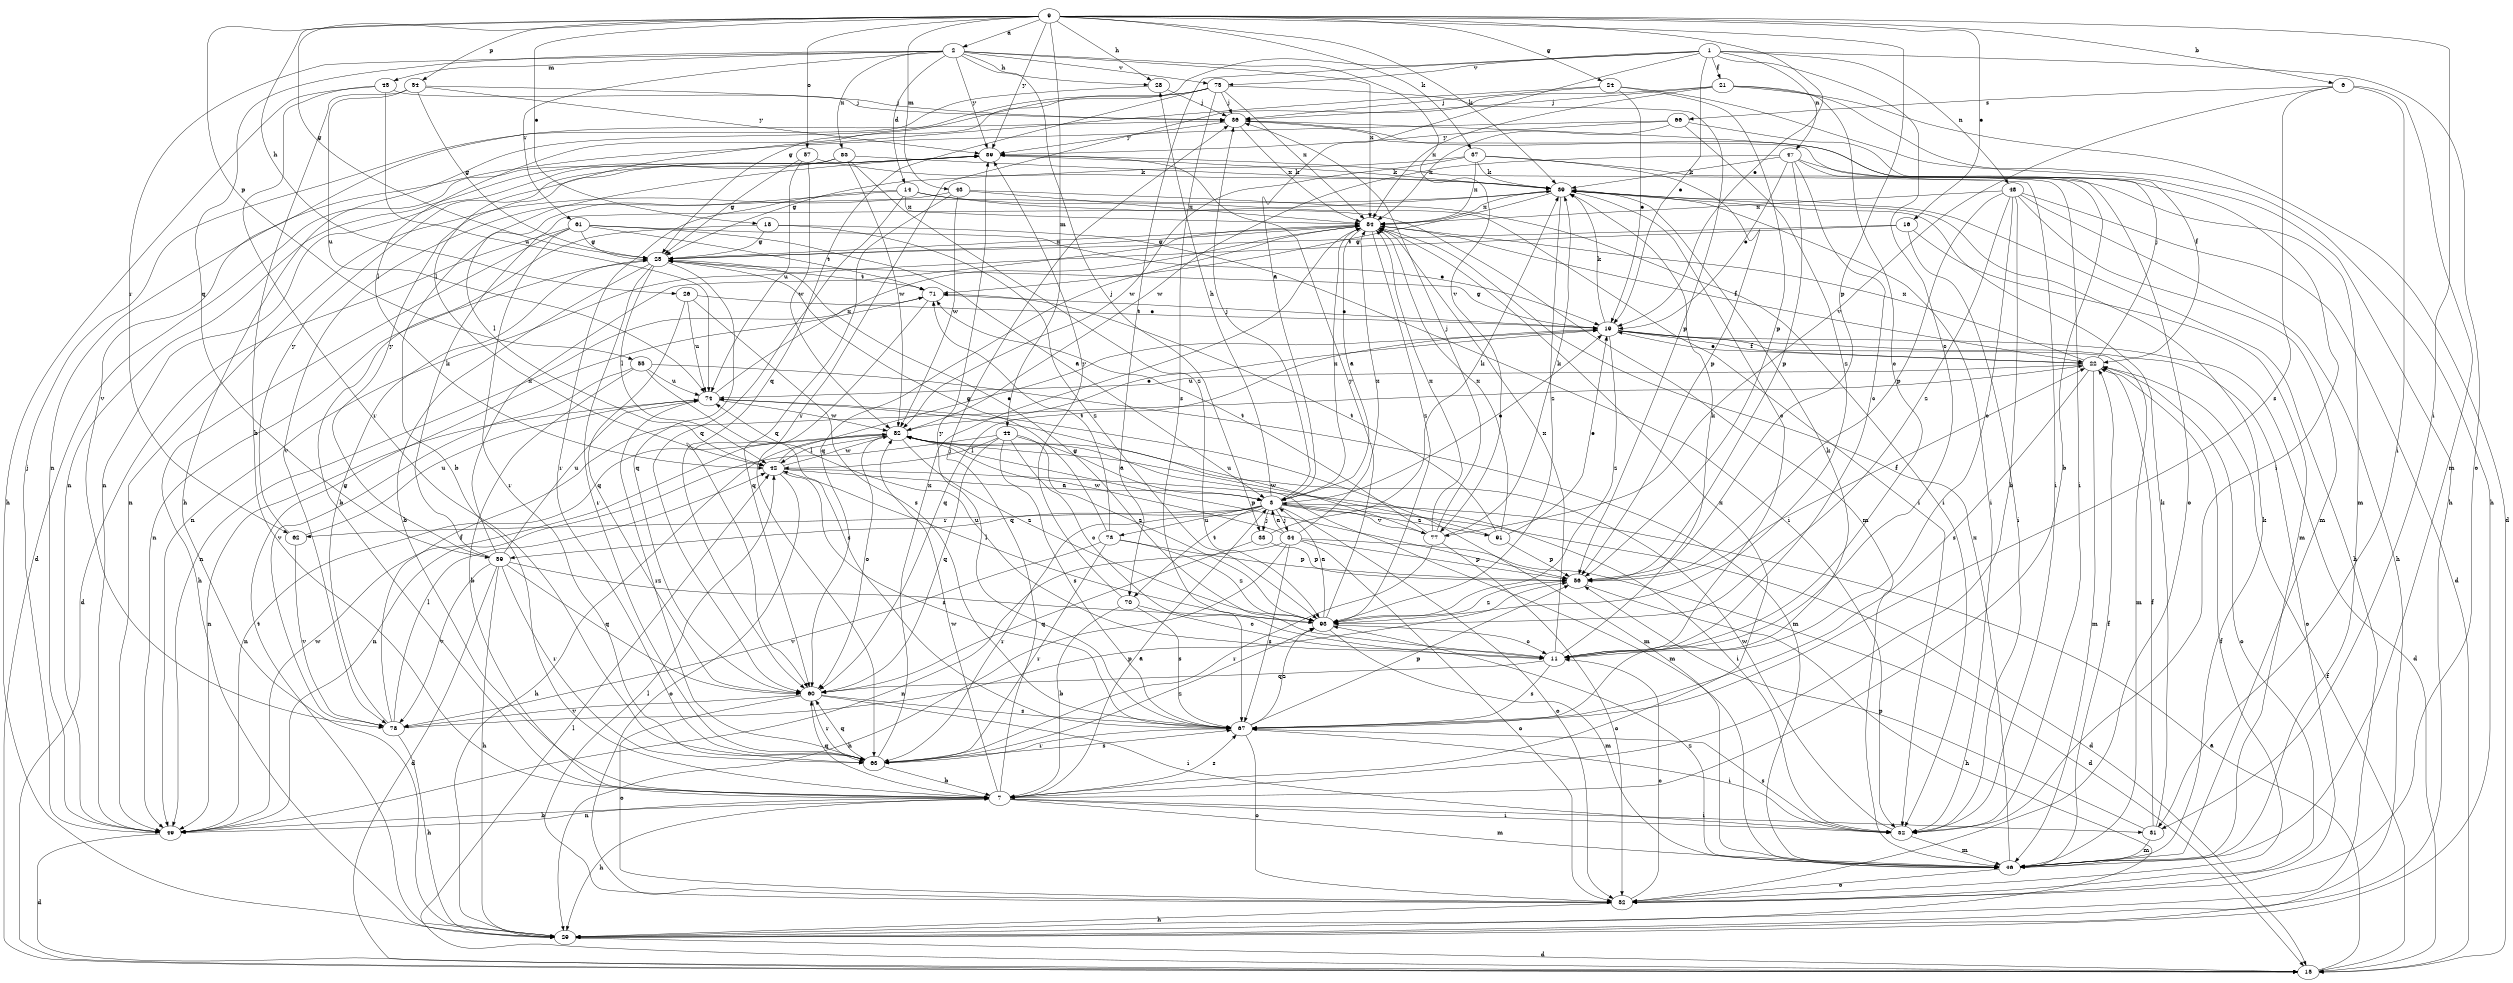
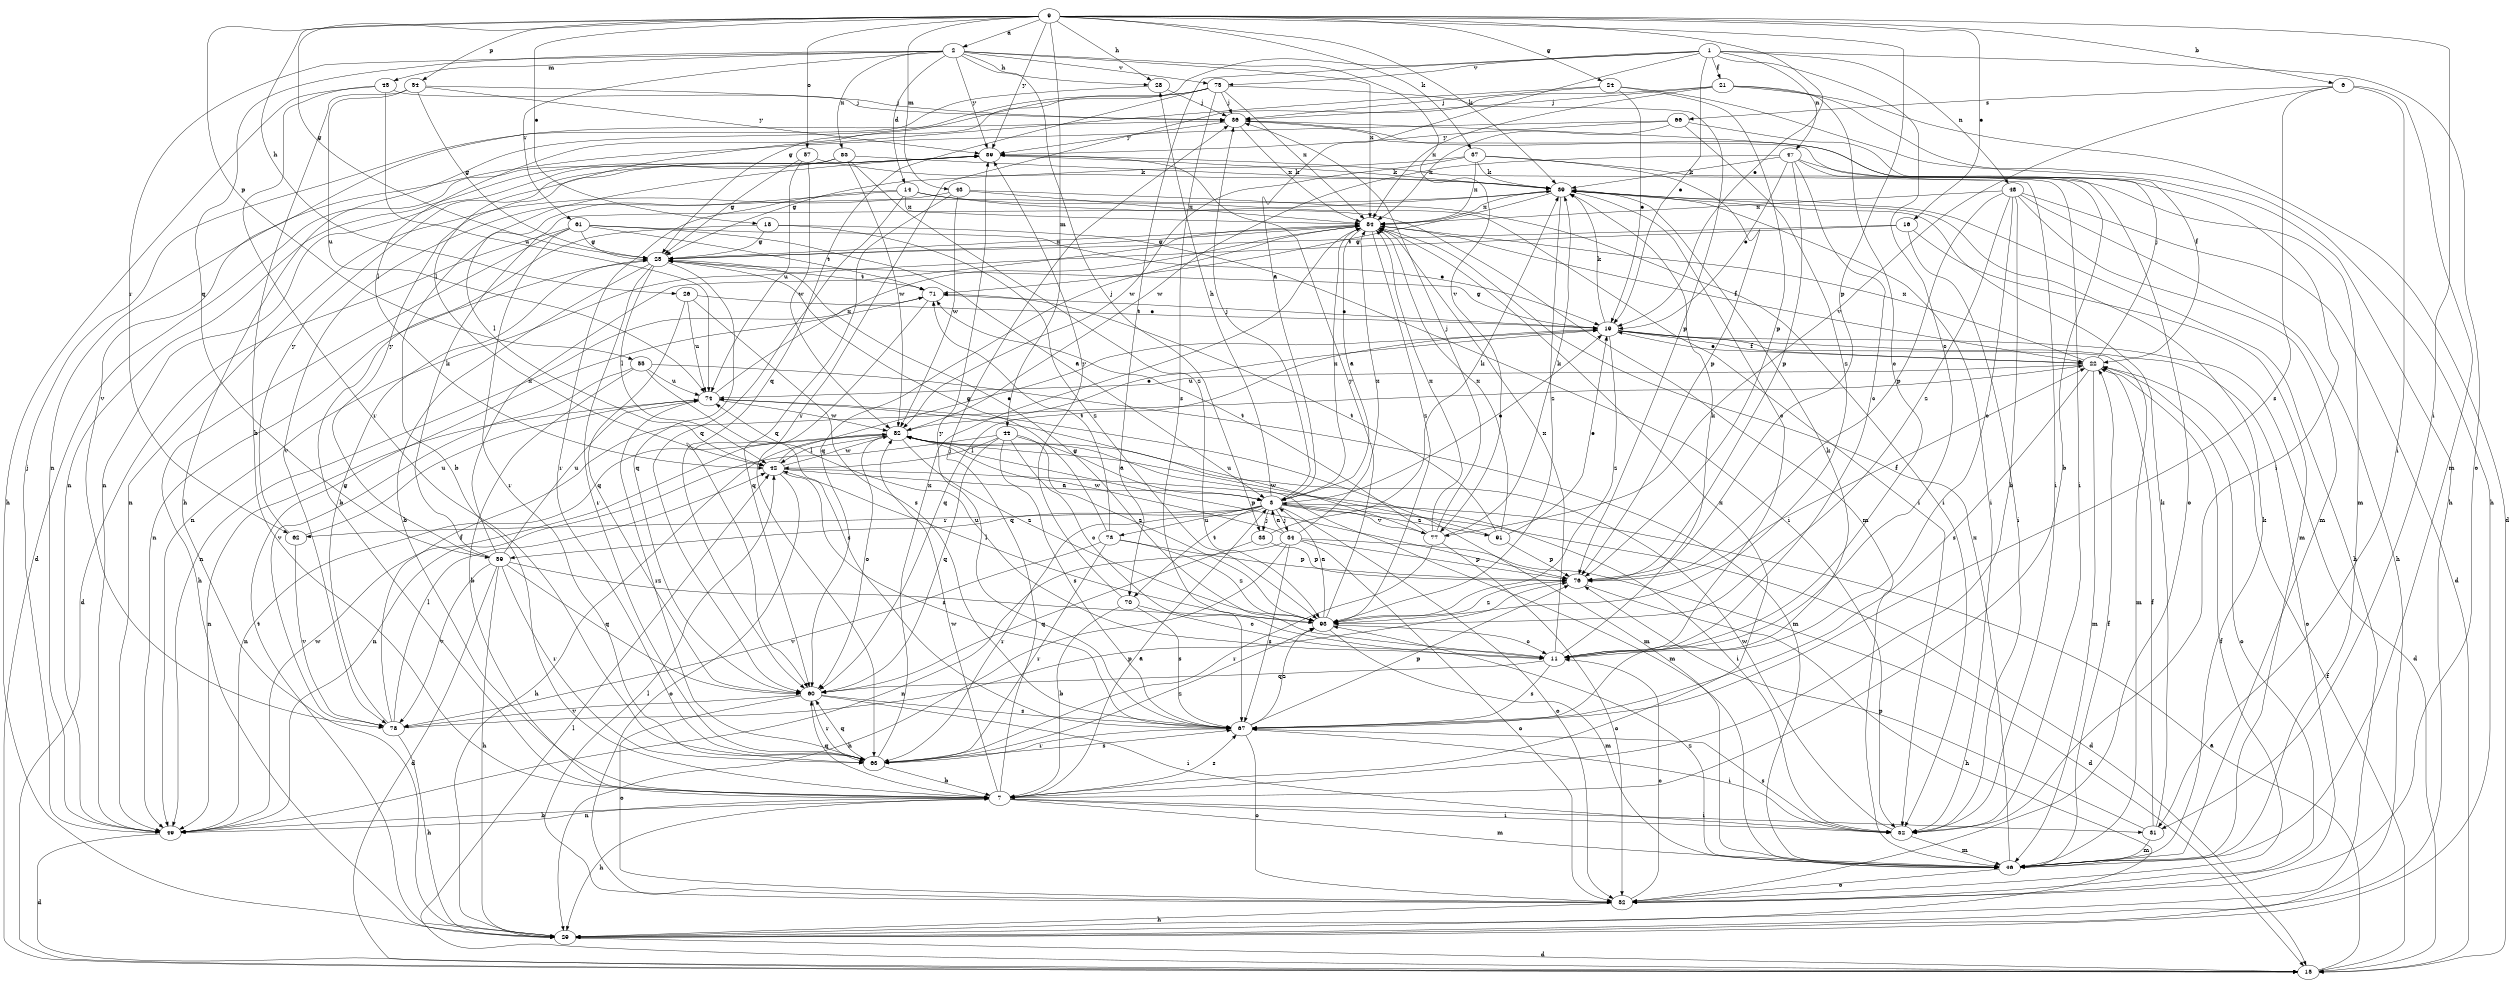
(1577, 581) -> (1577, 581)
